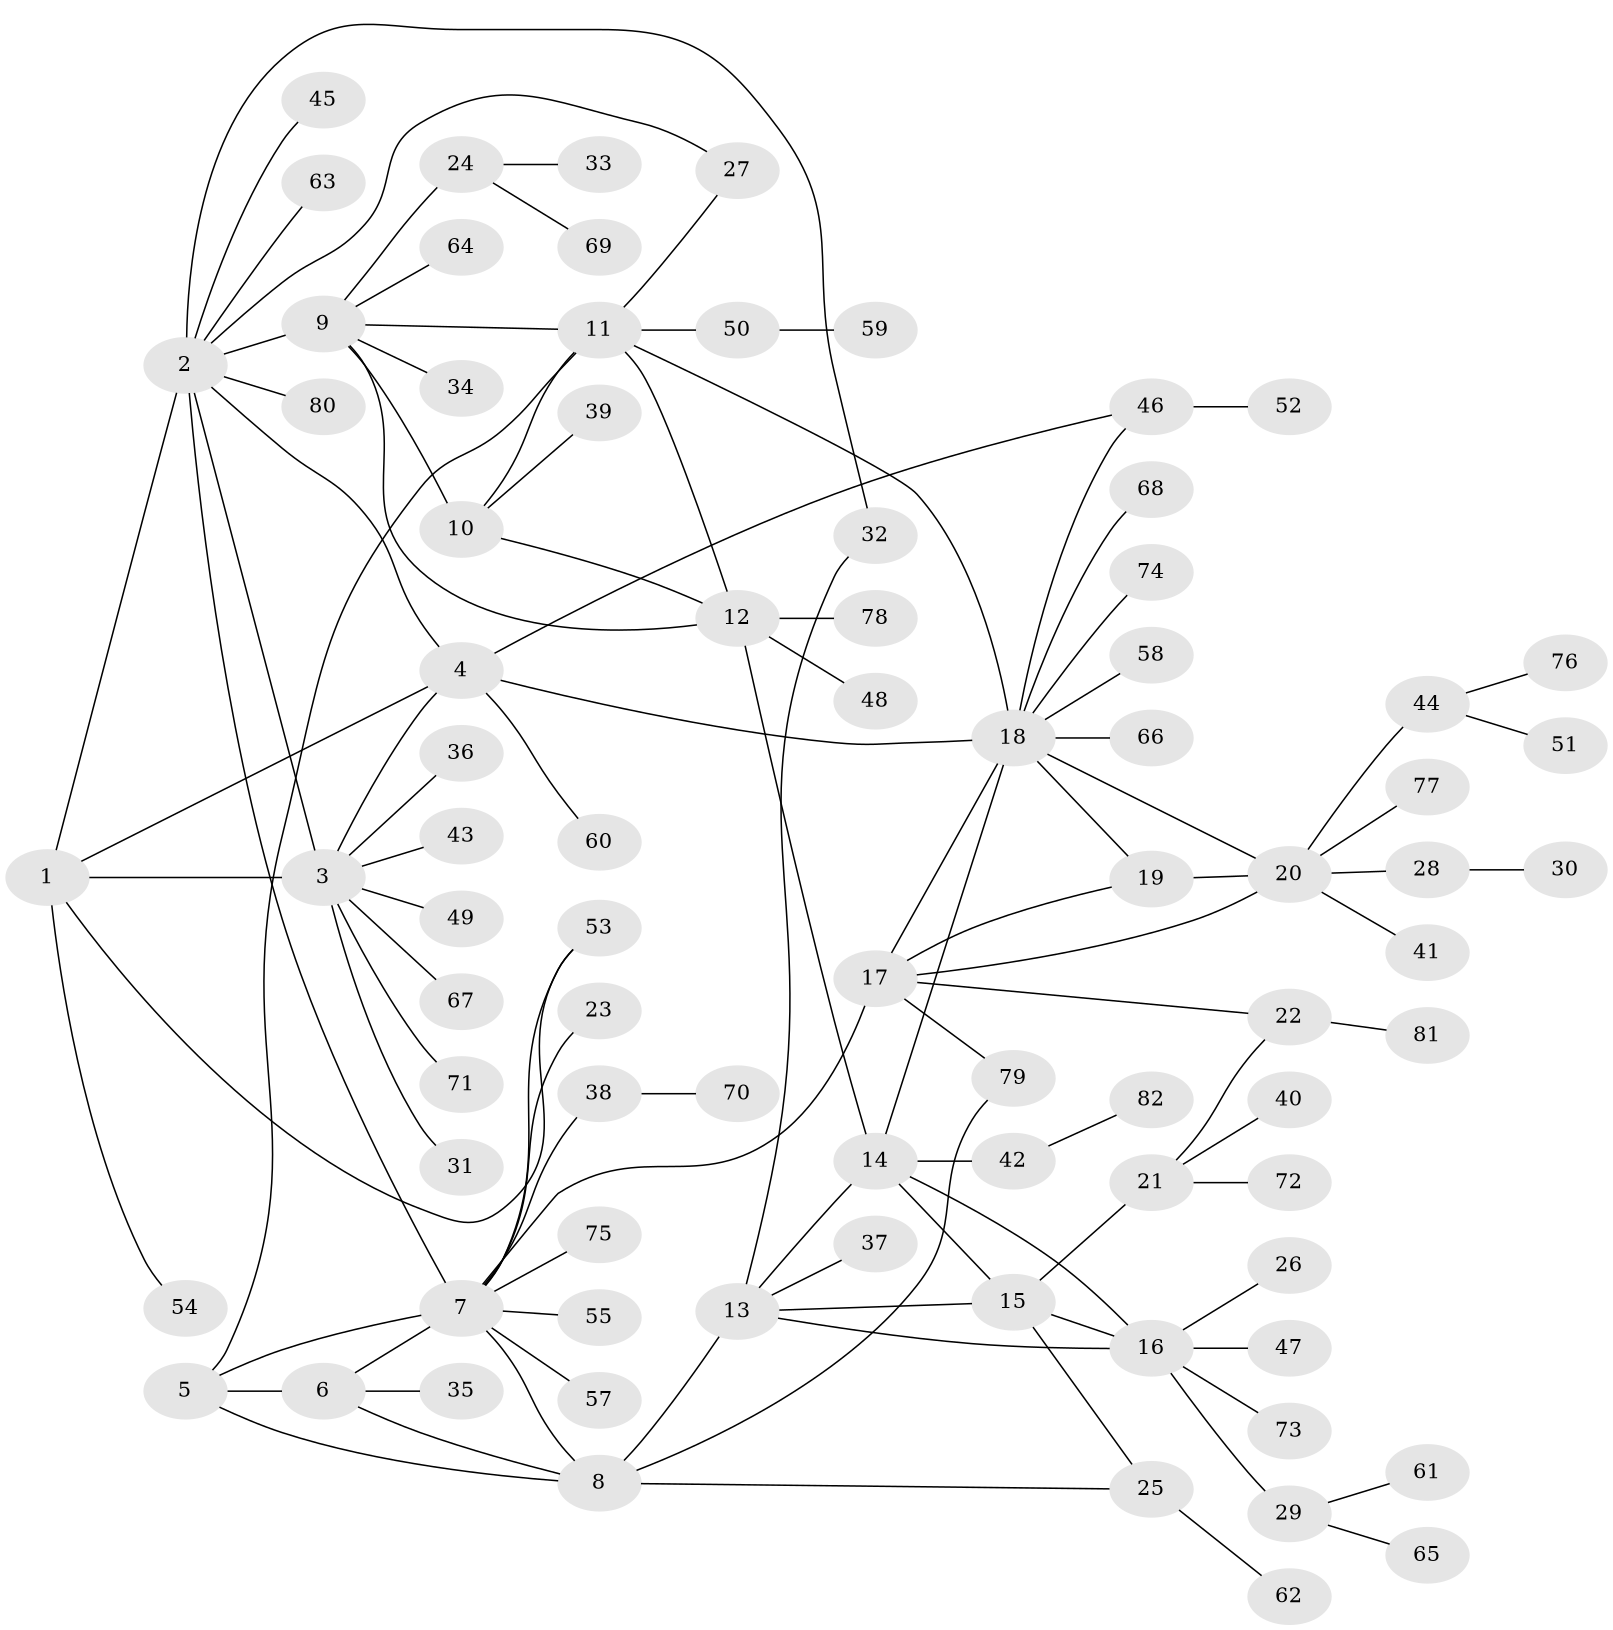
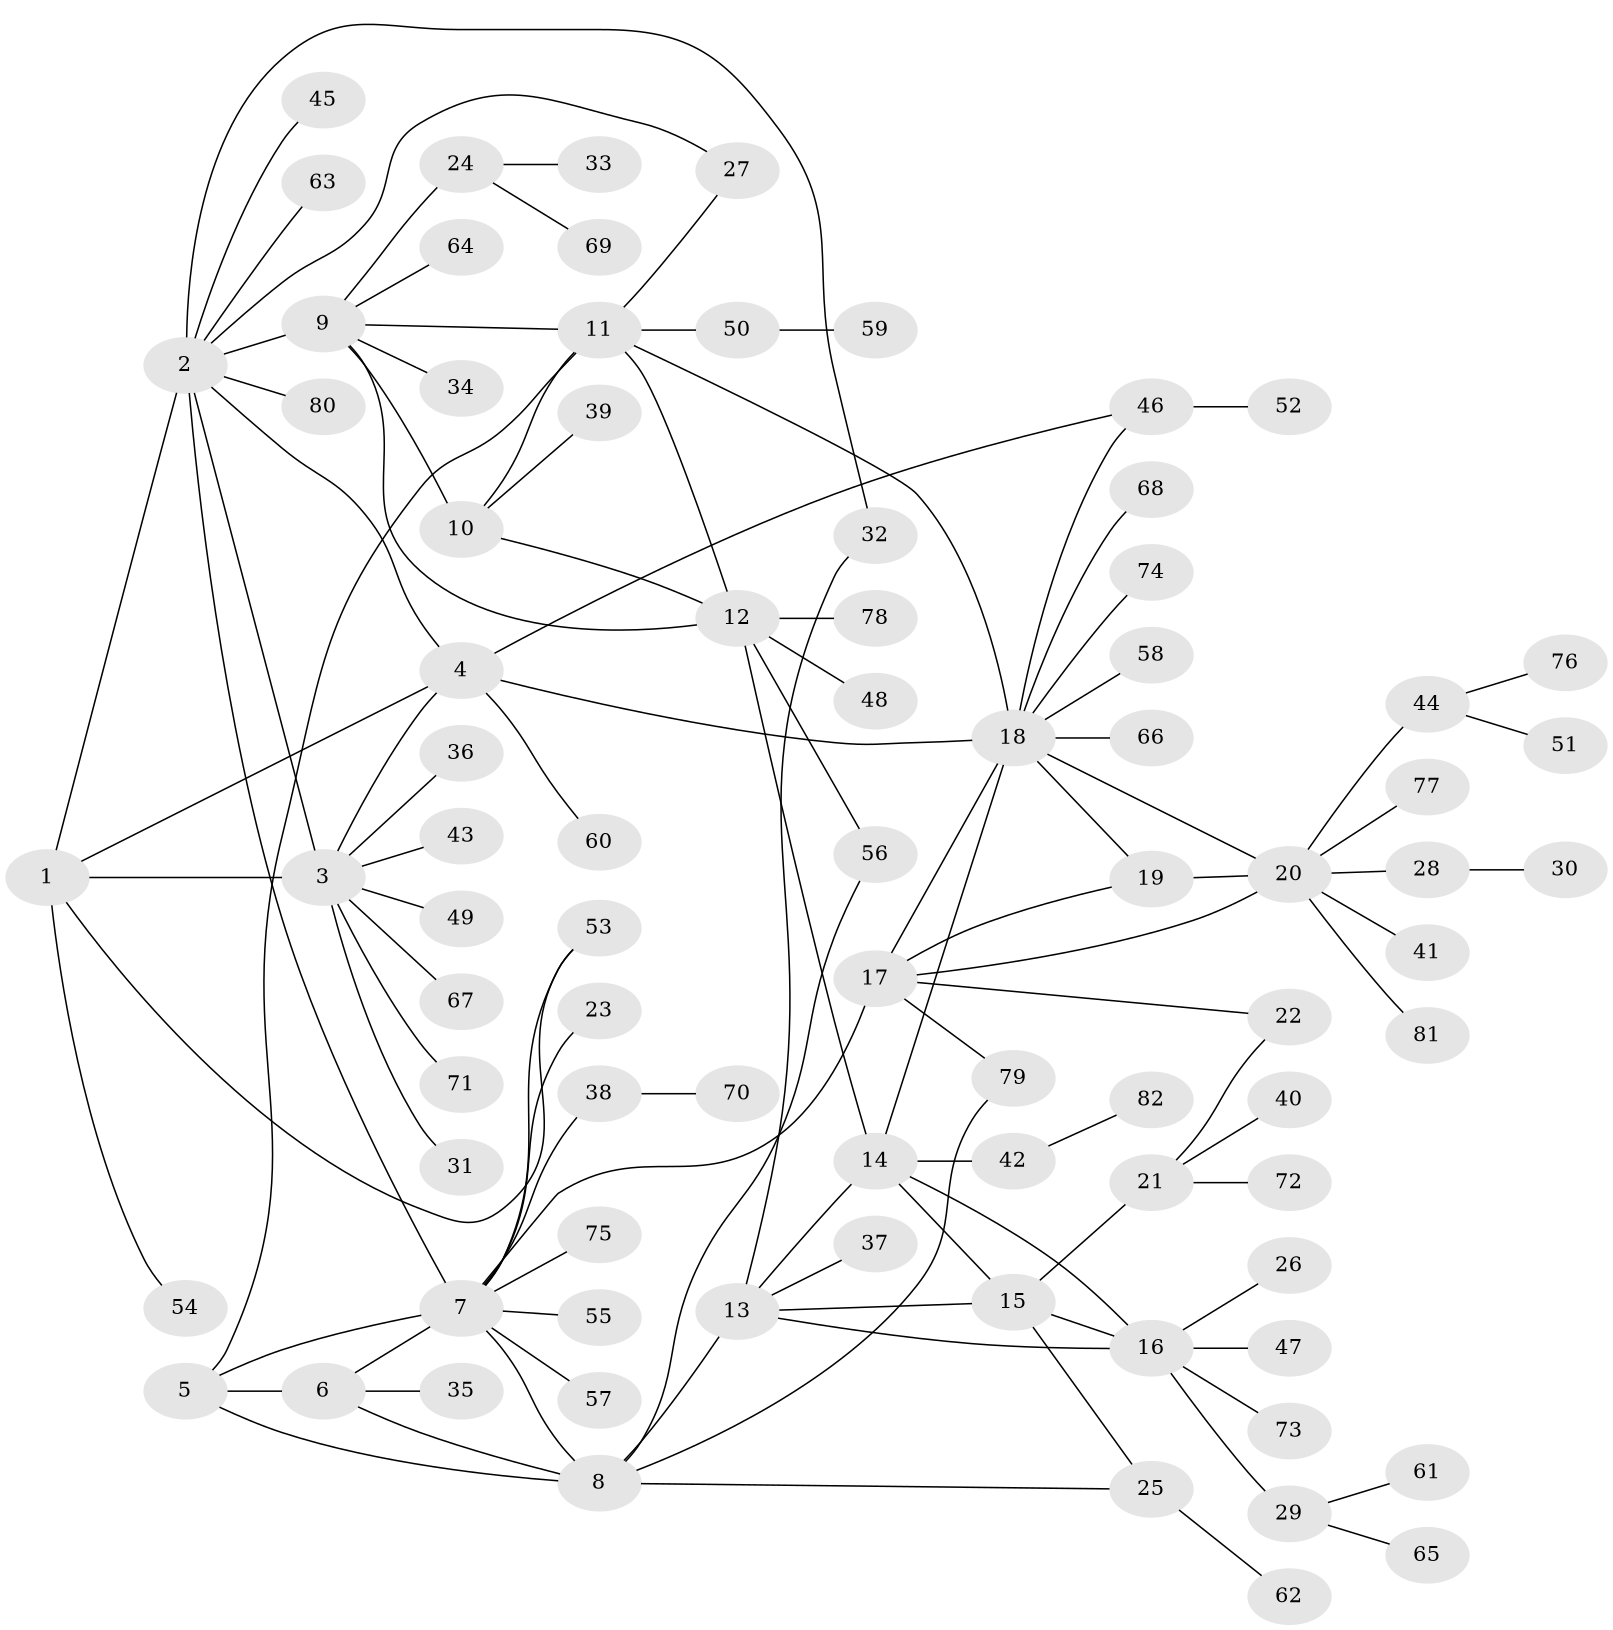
none -> (876, 855)
(1359, 1026) -> (1355, 957)
